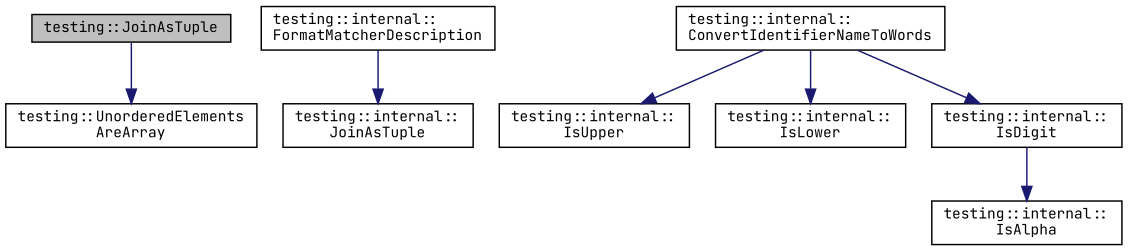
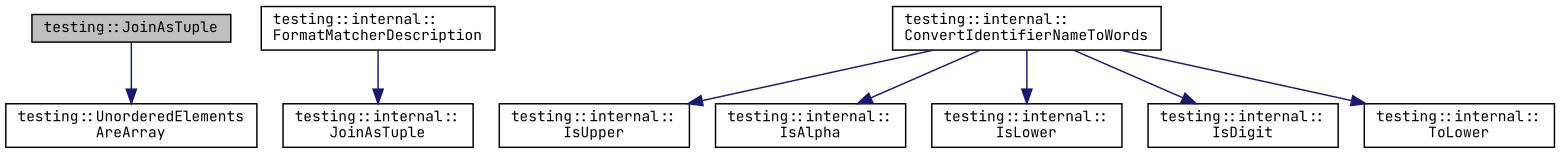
none -> (1459, 126)
(1027, 167) -> (926, 74)
